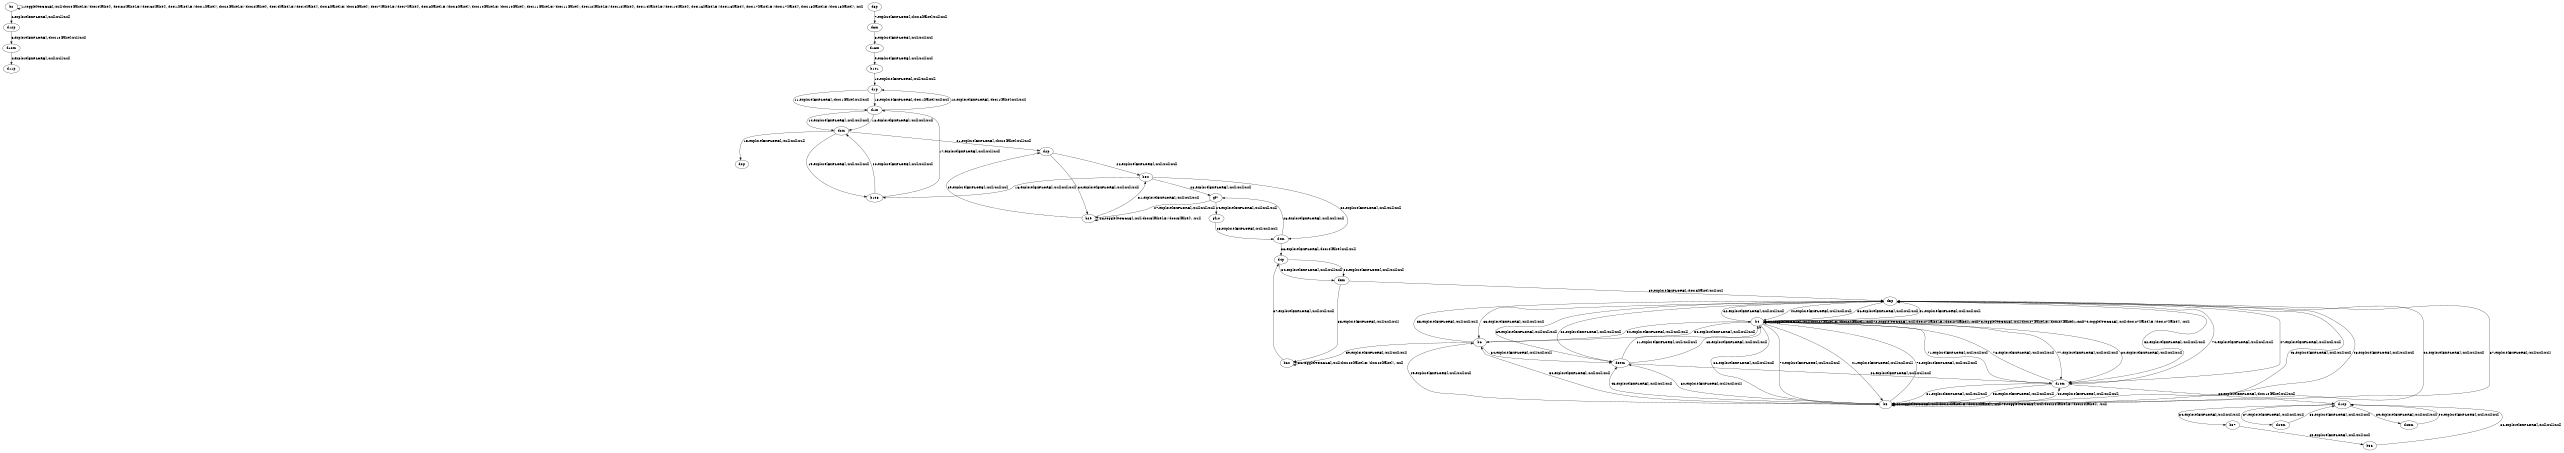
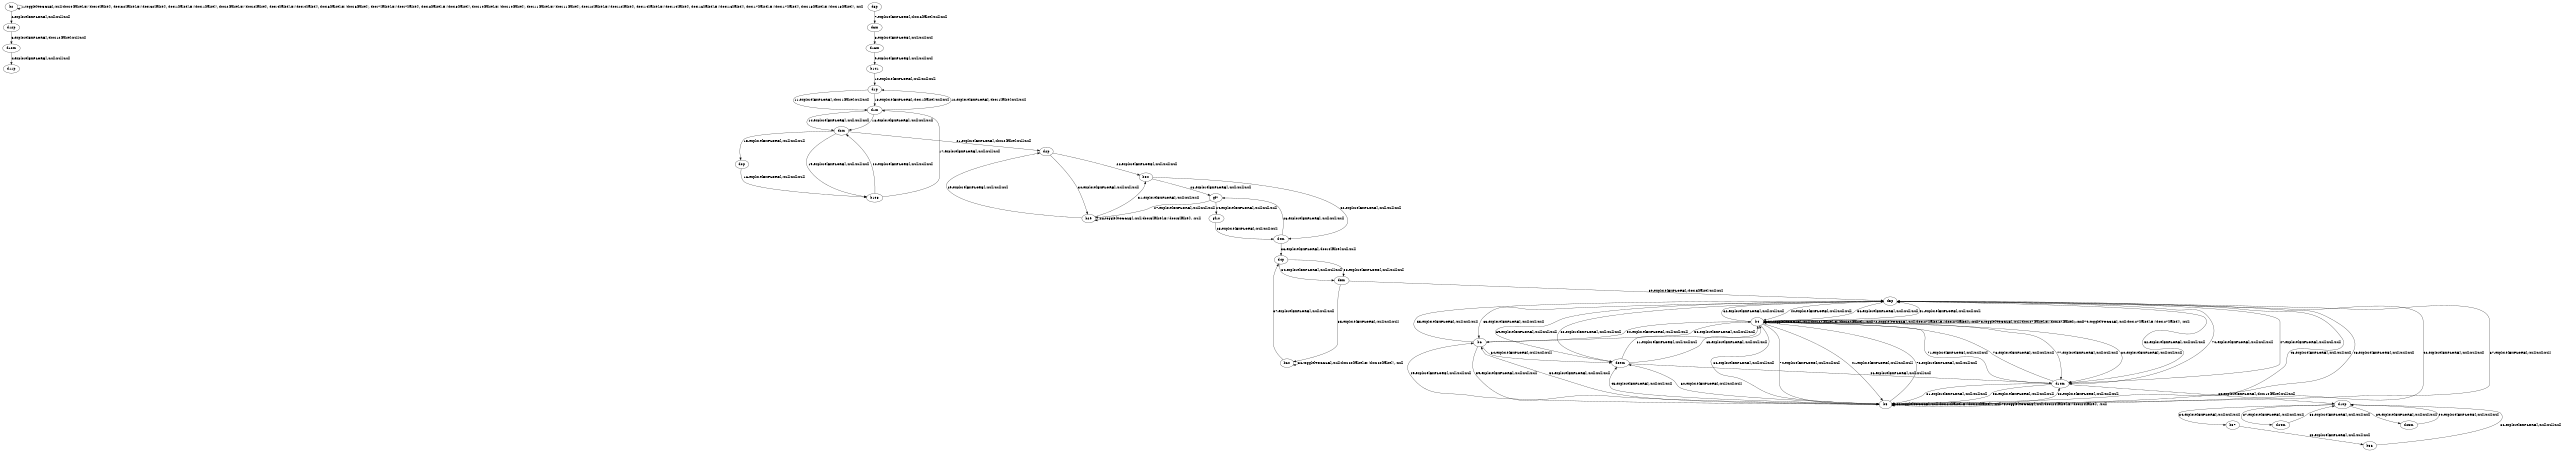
(1012, 188) -> (797, 192)
(1384, 345) -> (1624, 397)
